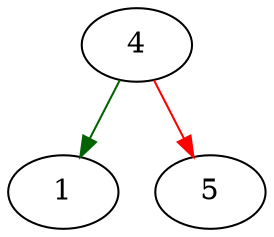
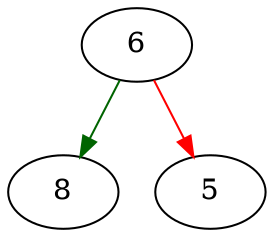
(137, 45) -> (137, 45)
(63, 192) -> (63, 192)
